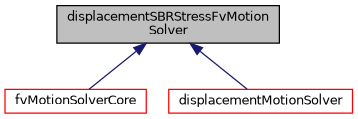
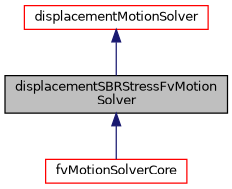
(224, 70) -> (116, 59)
